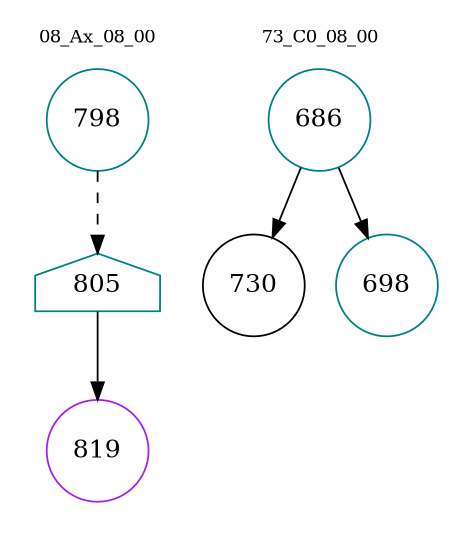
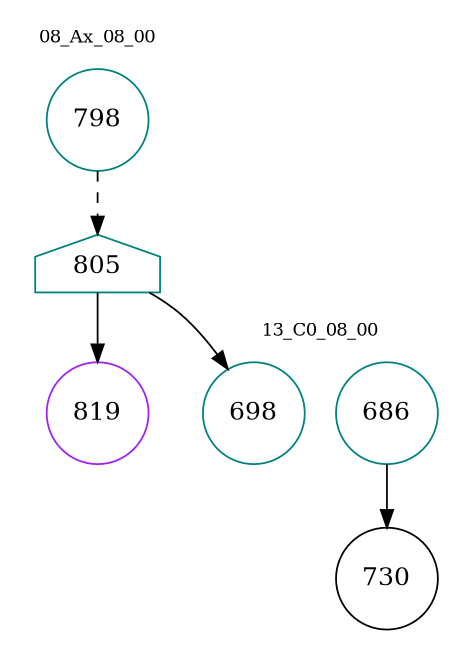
(320, 38) -> (320, 331)
(350, 195) -> (200, 333)
